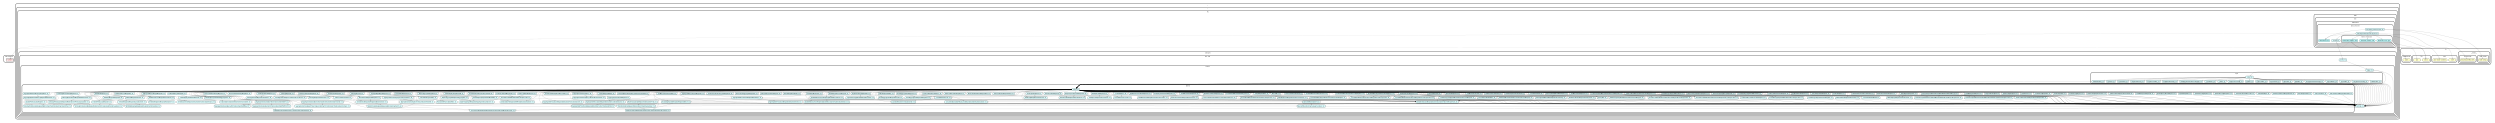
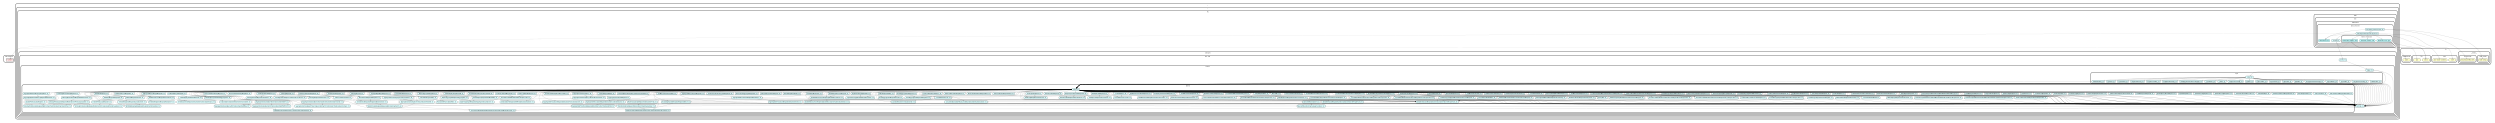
none -> (1343, 102)
